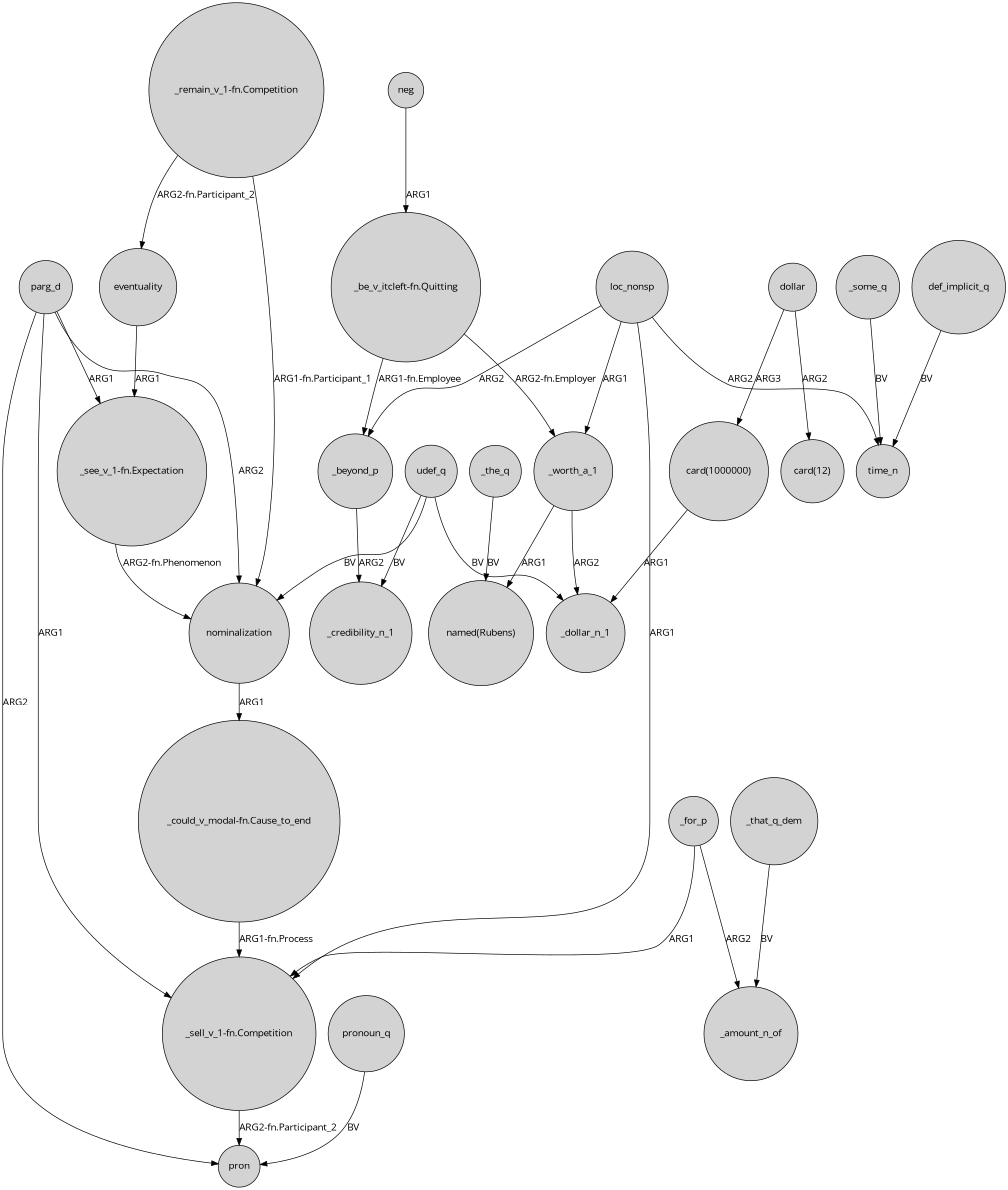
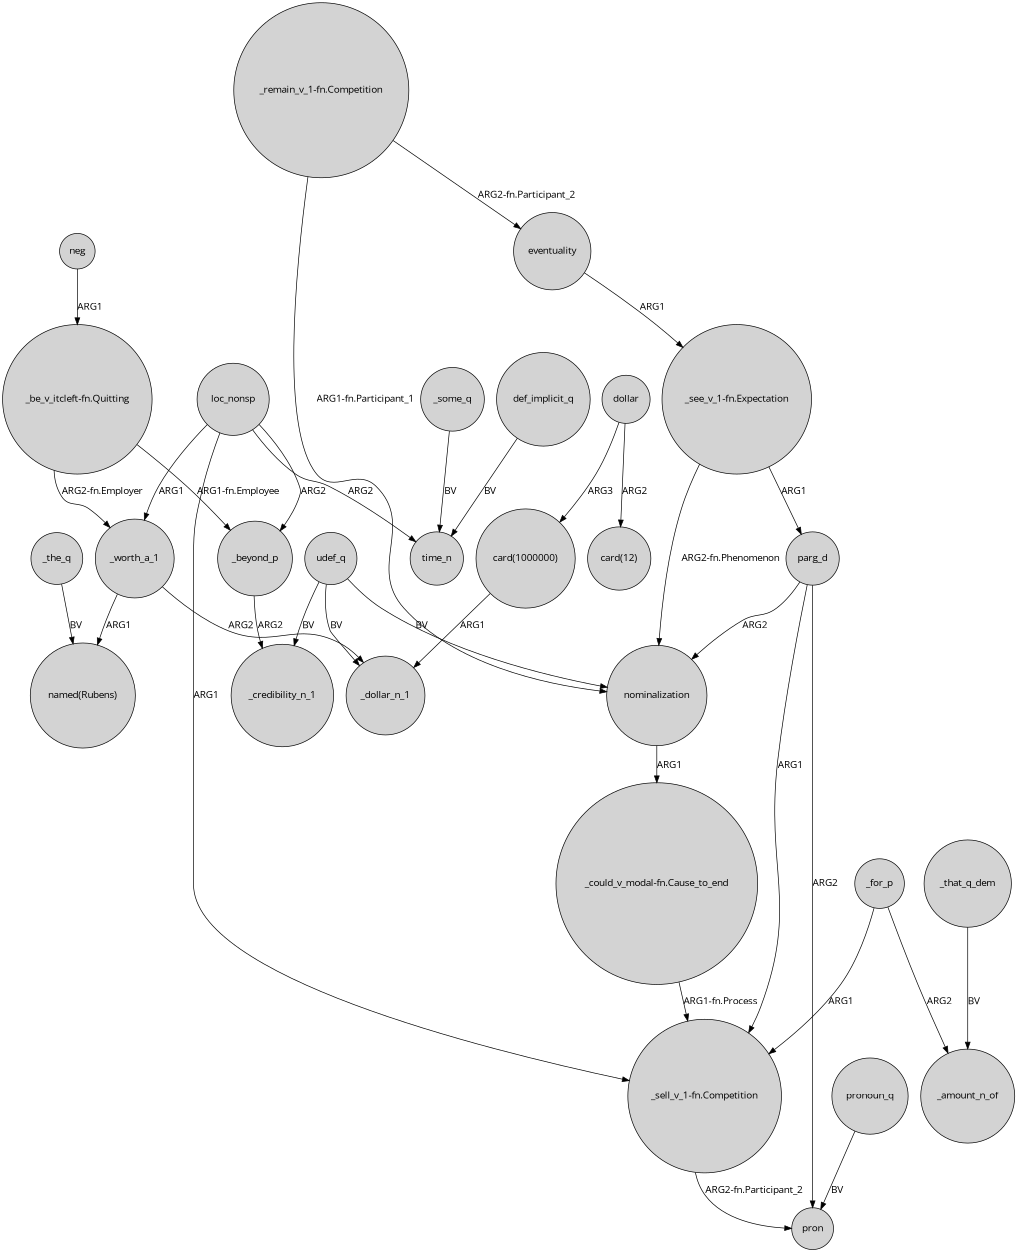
(77, 354) -> (784, 497)
